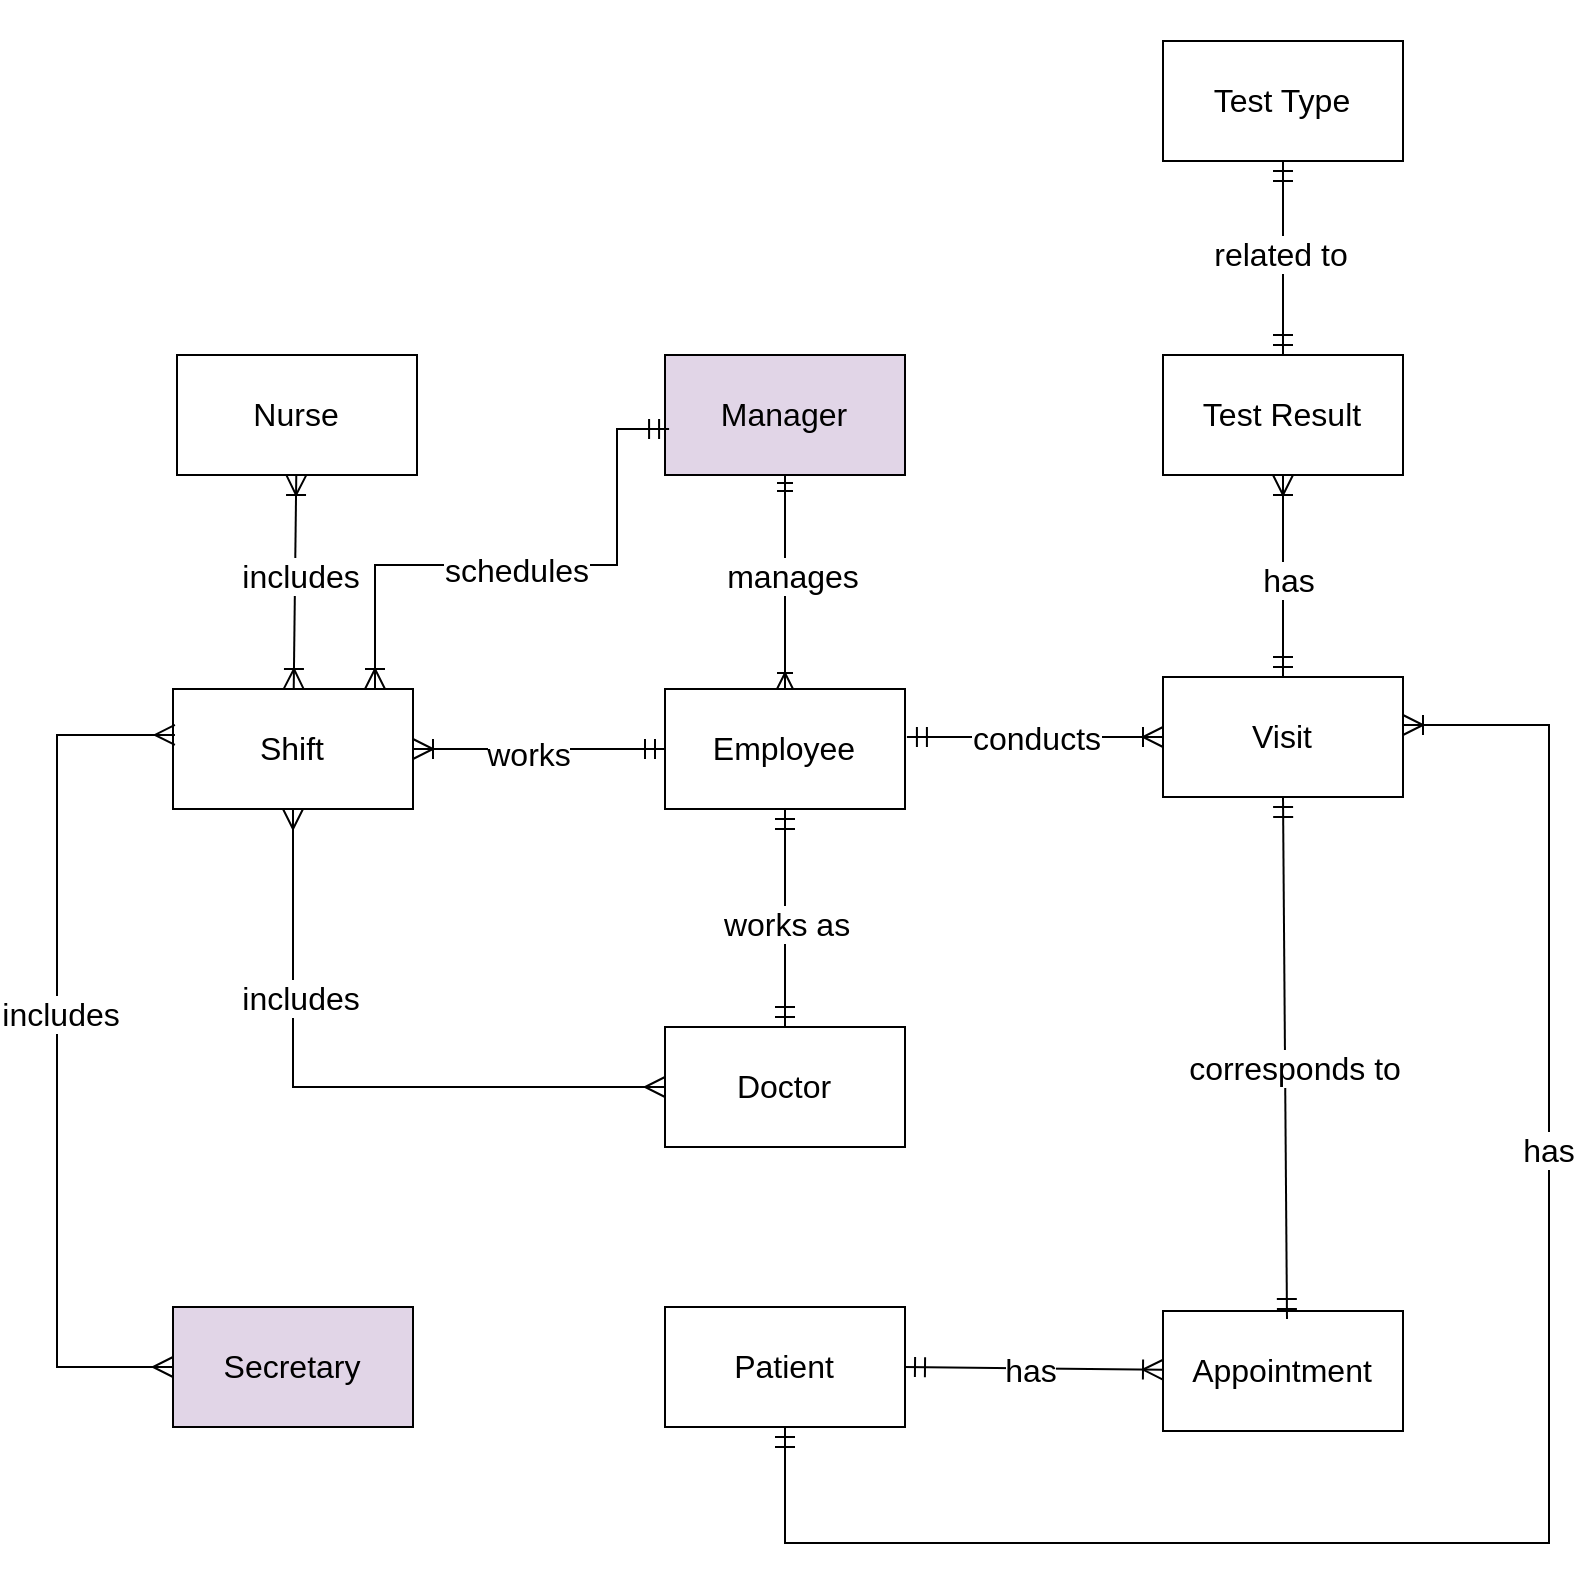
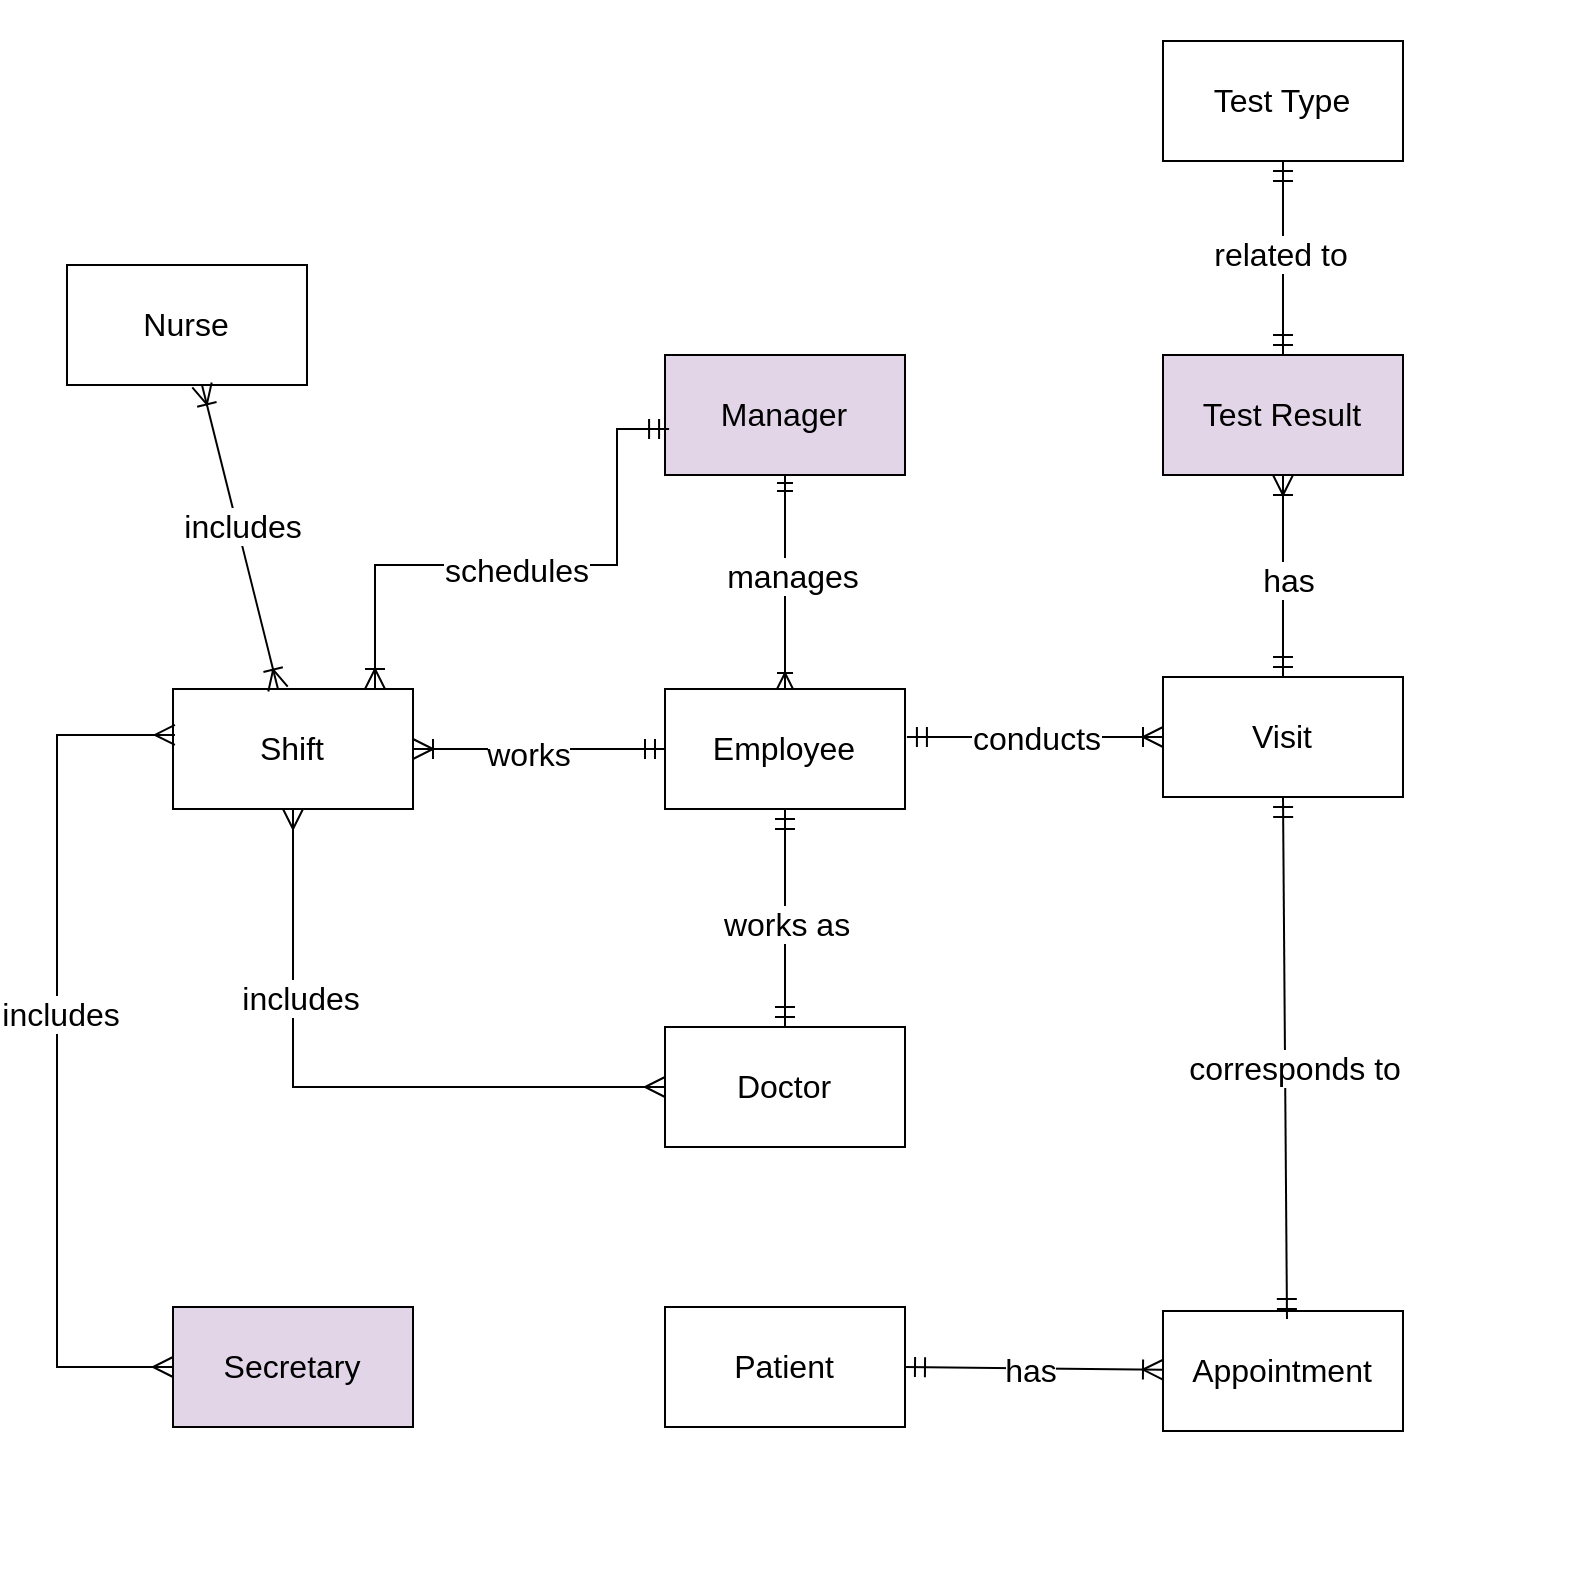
(297, 415) -> (187, 325)
(1283, 415) -> (1283, 415)
(1309, 1543) -> none
